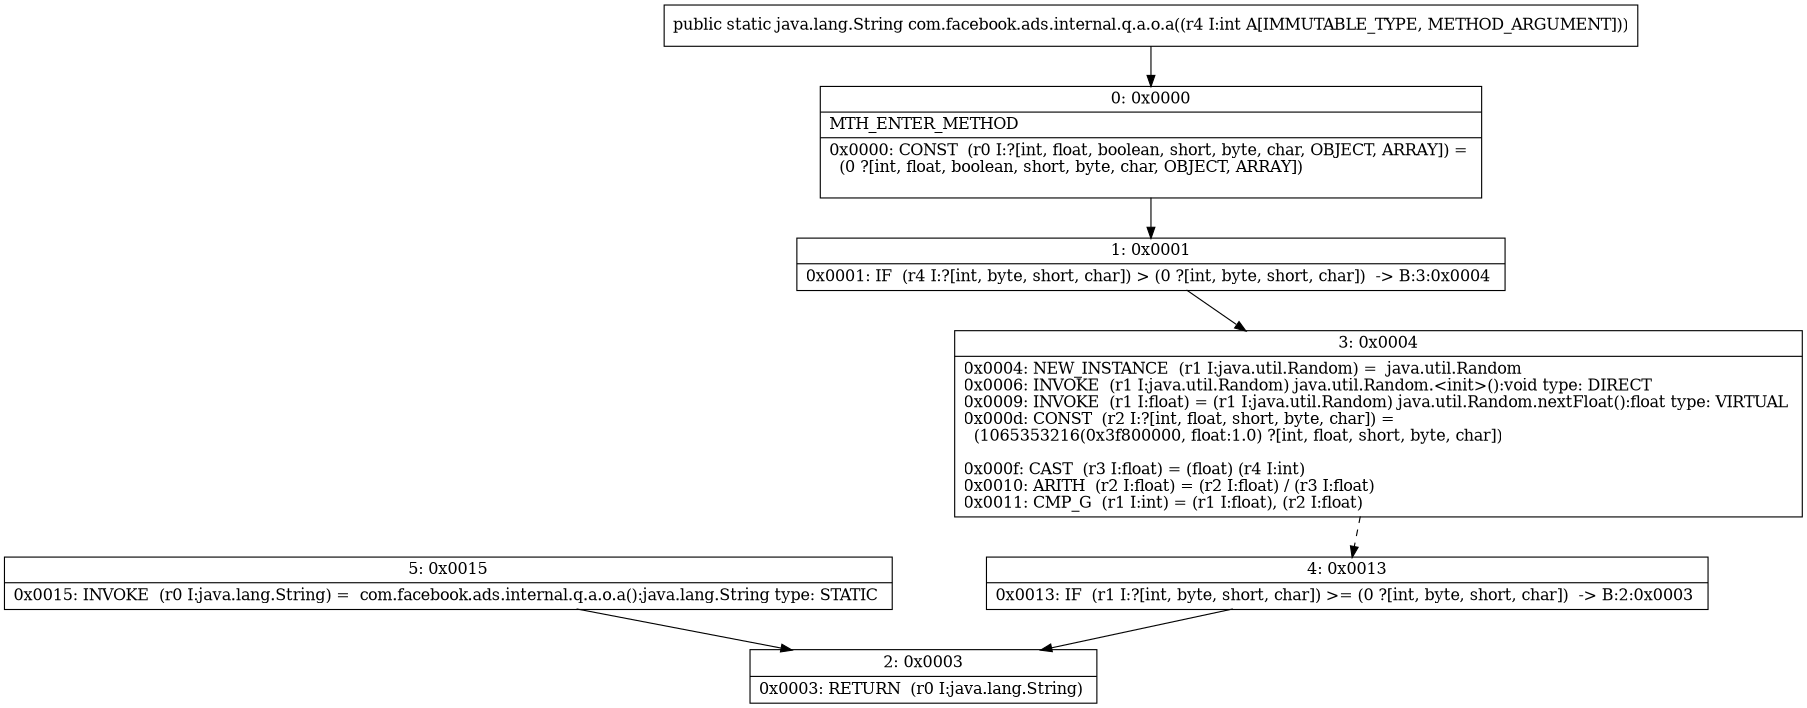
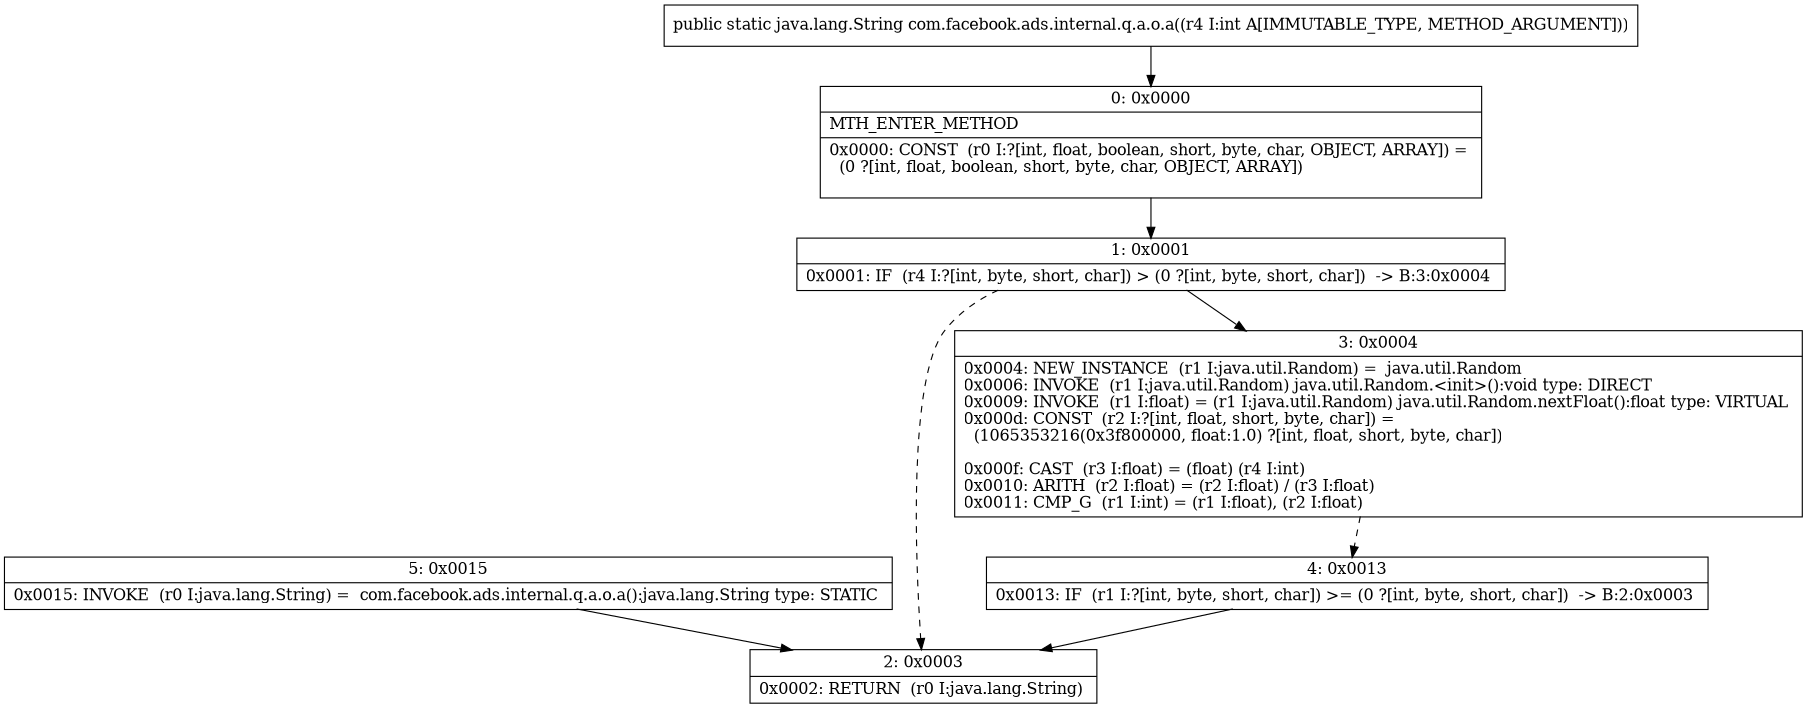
none -> (918, 449)
(923, 689) -> (923, 689)
